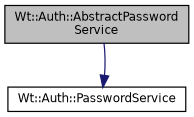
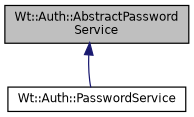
(105, 59) -> (89, 71)
